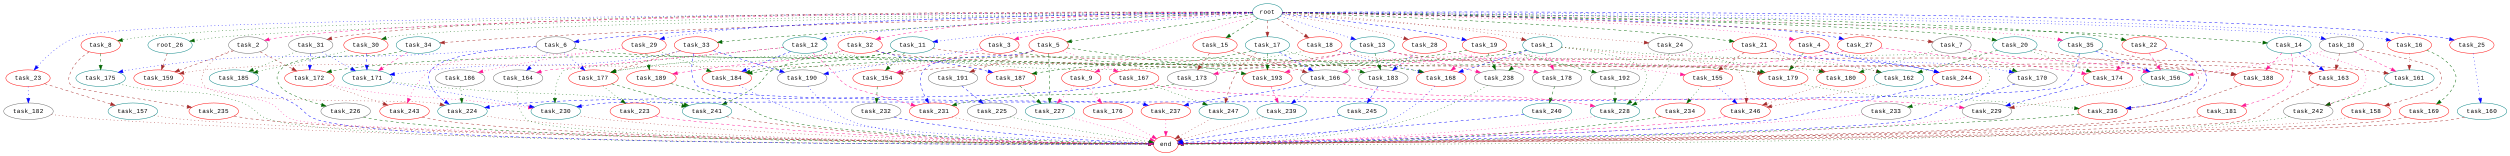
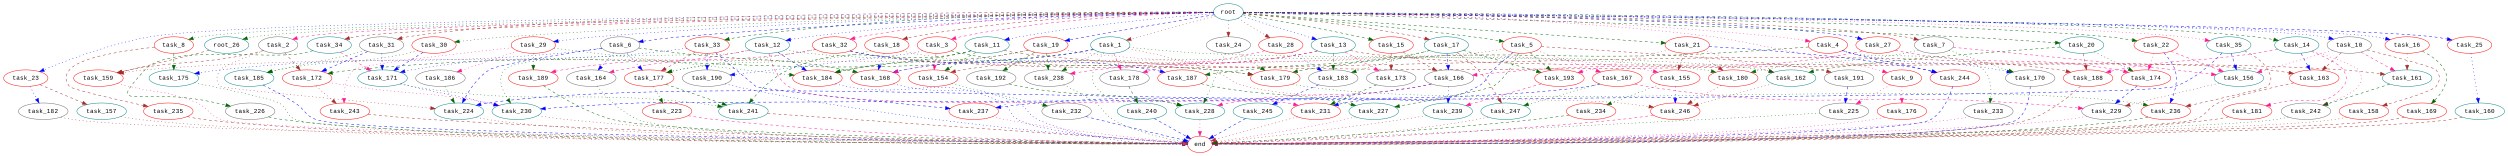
(877, 92) -> (1013, 98)
(1067, 93) -> (1881, 90)
